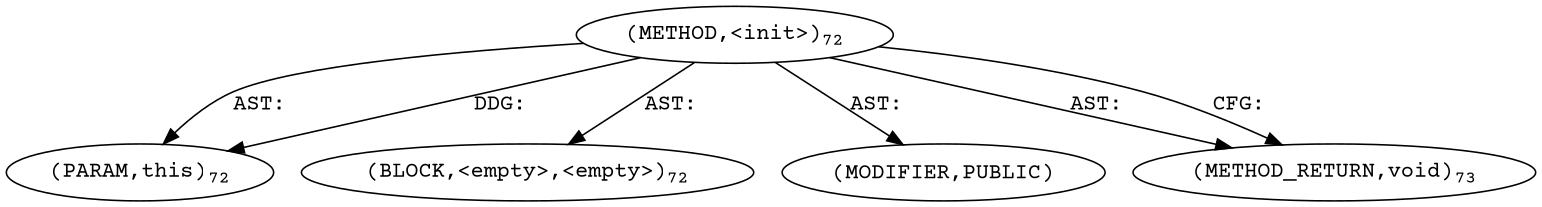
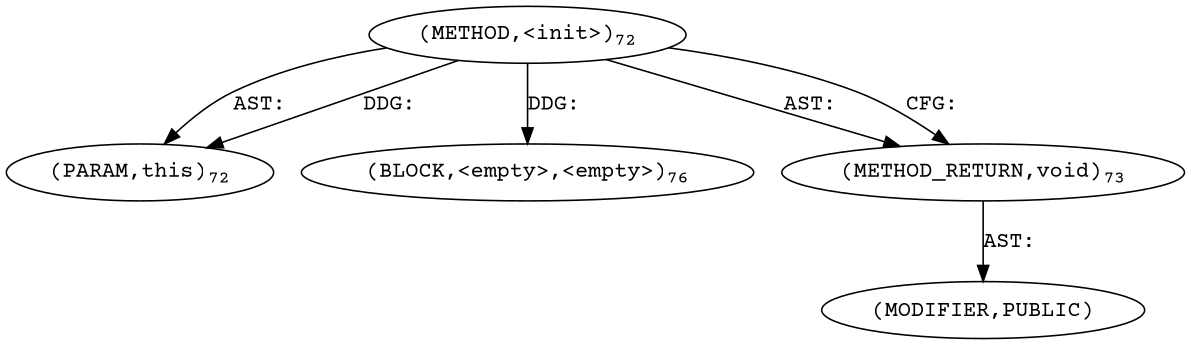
(832, 99) -> (983, 233)
(678, 104) -> (561, 104)
(678, 170) -> (678, 170)
